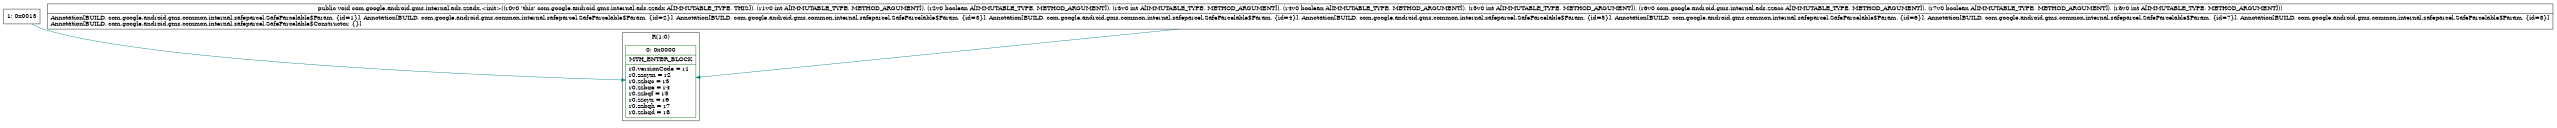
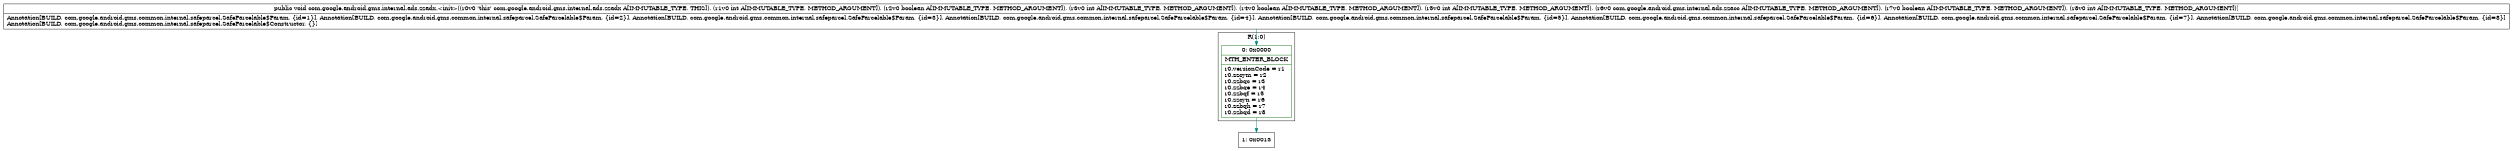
(325, 66) -> (1256, 123)
